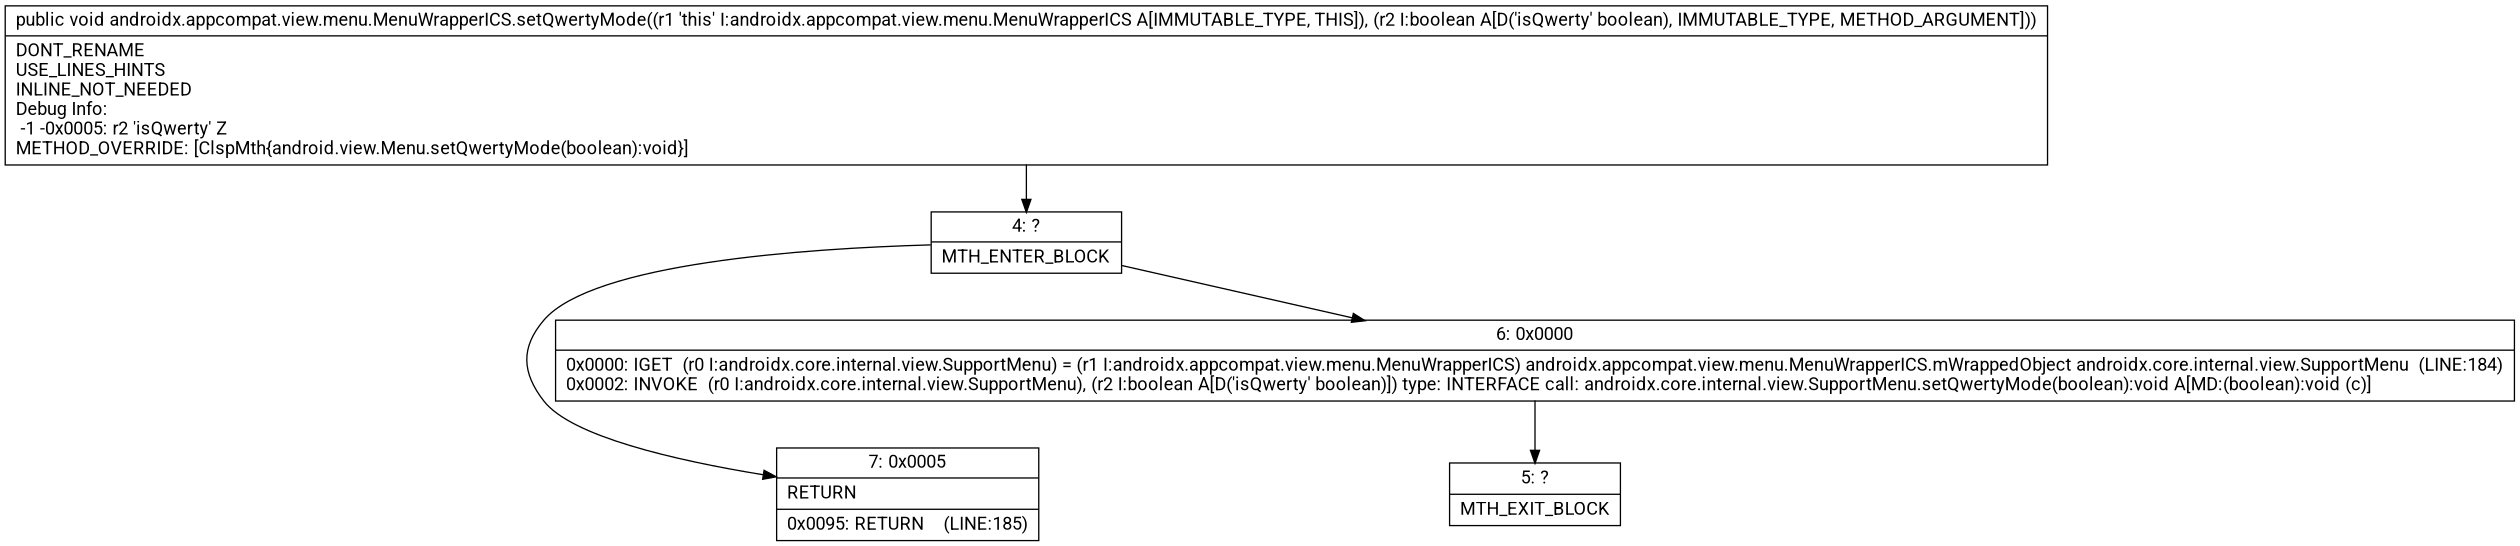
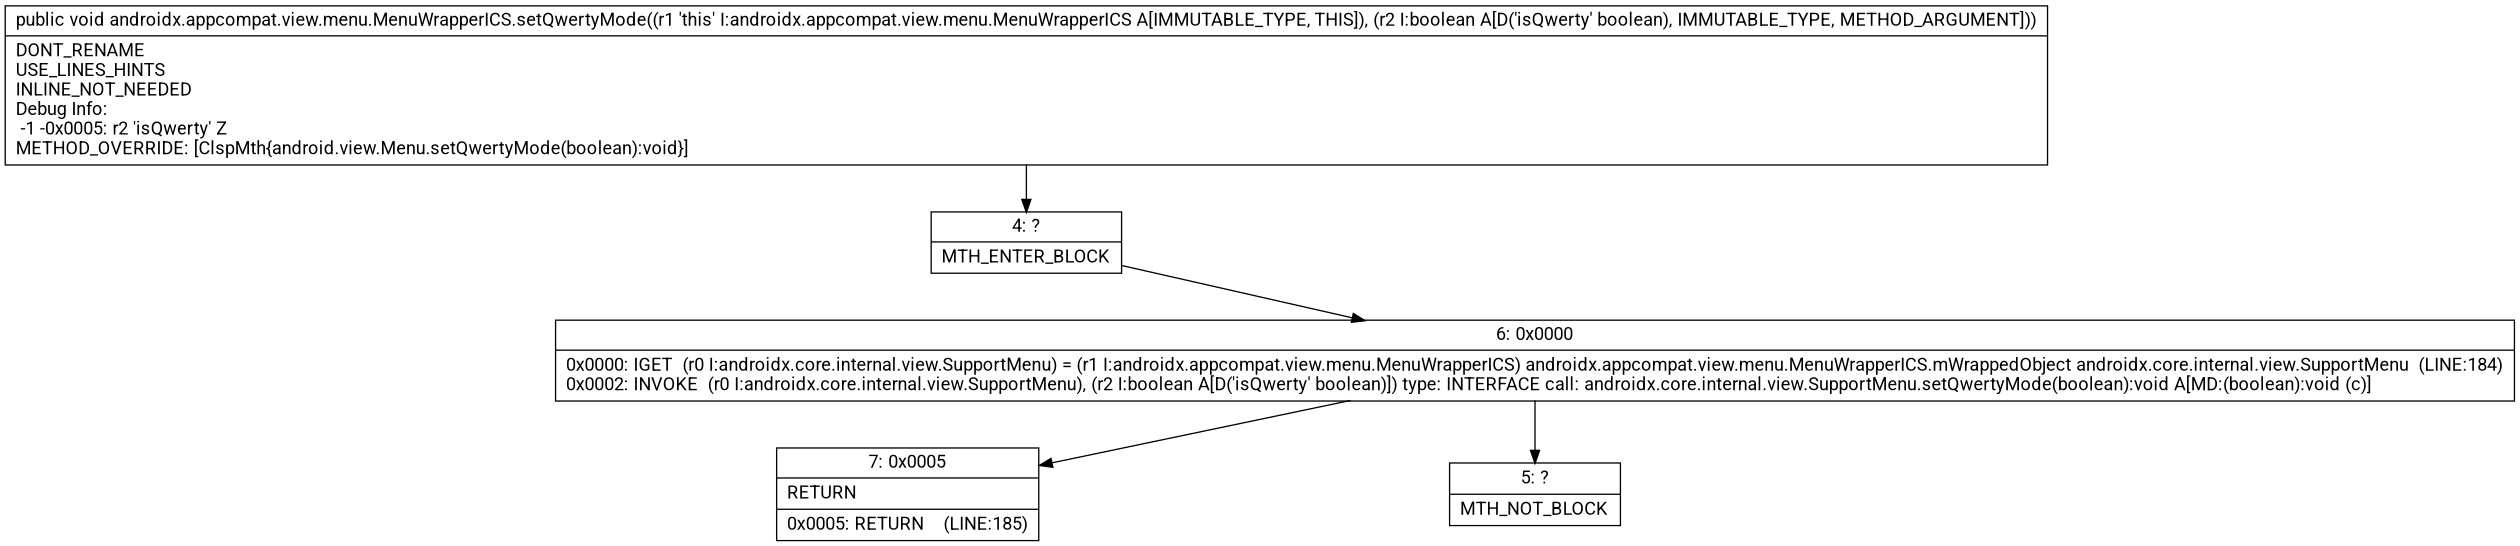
(575, 298) -> (1201, 432)
(1535, 509) -> (1534, 509)
(908, 524) -> (908, 524)
